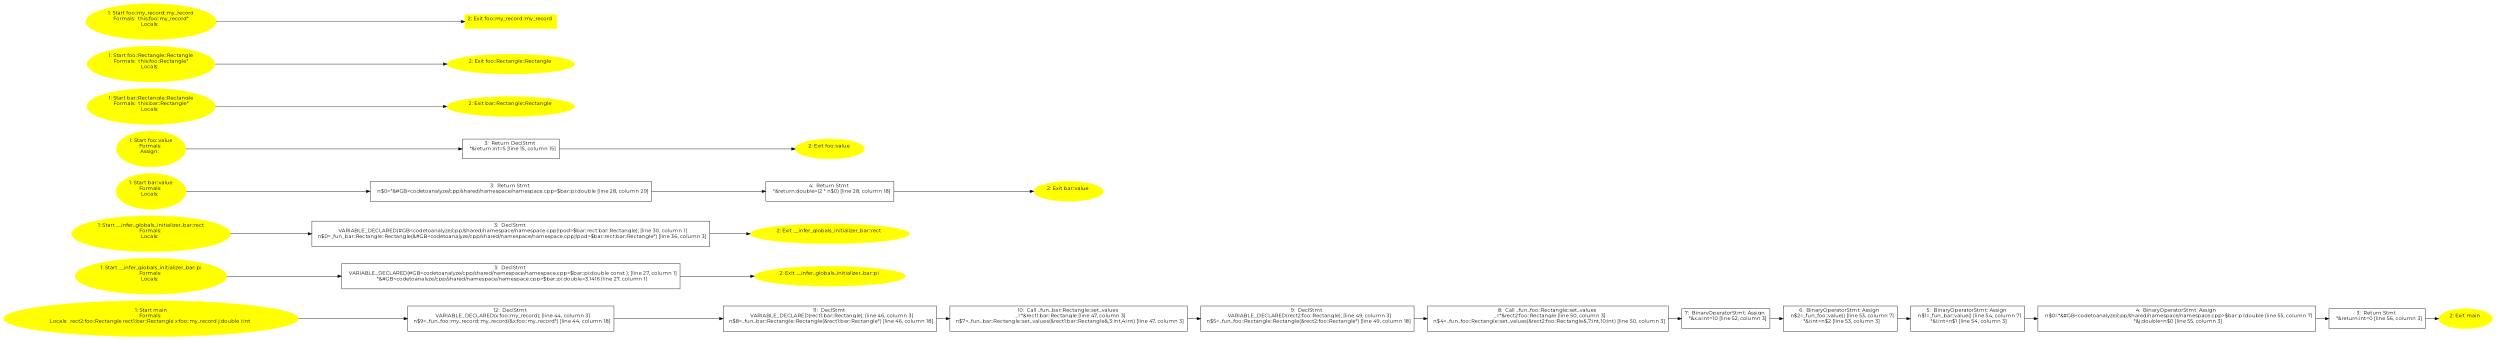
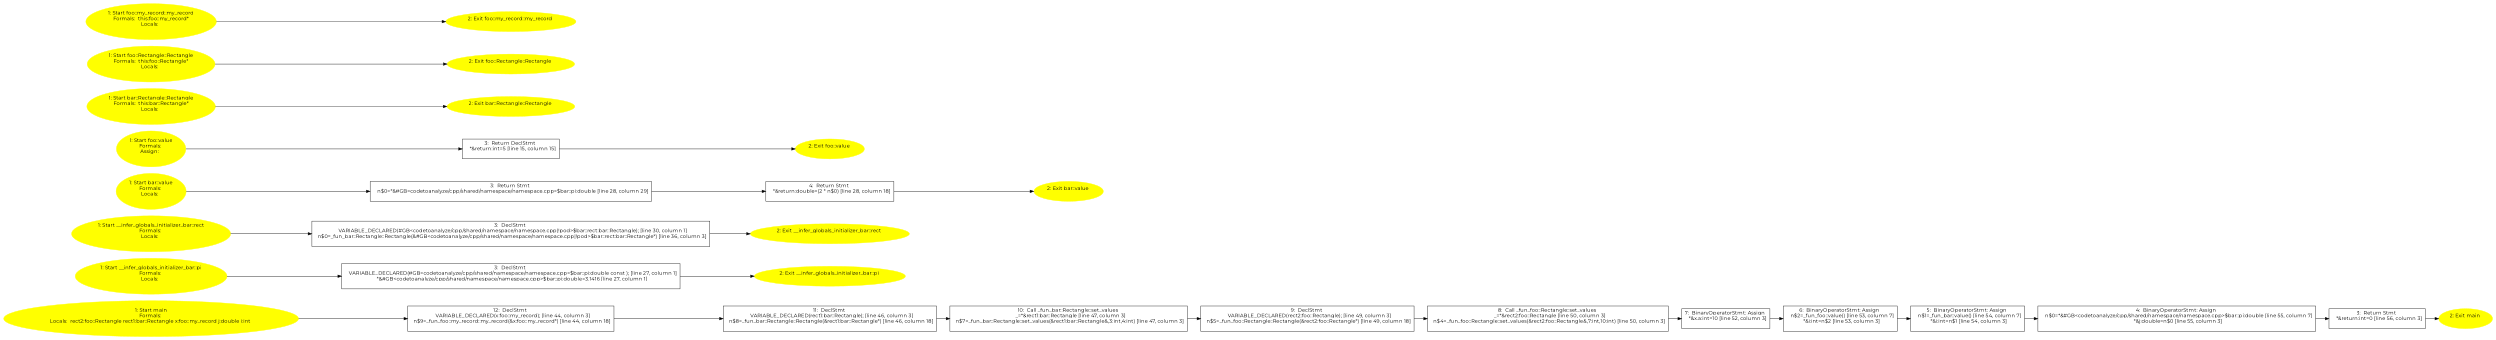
(511, 22) -> (511, 22)
